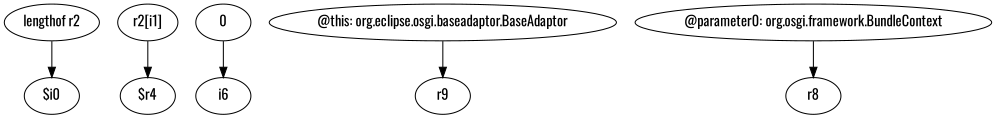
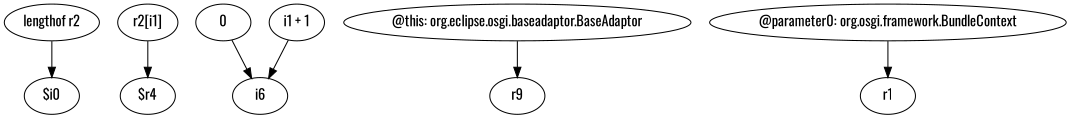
none -> (297, 22)
(813, 96) -> (888, 96)
